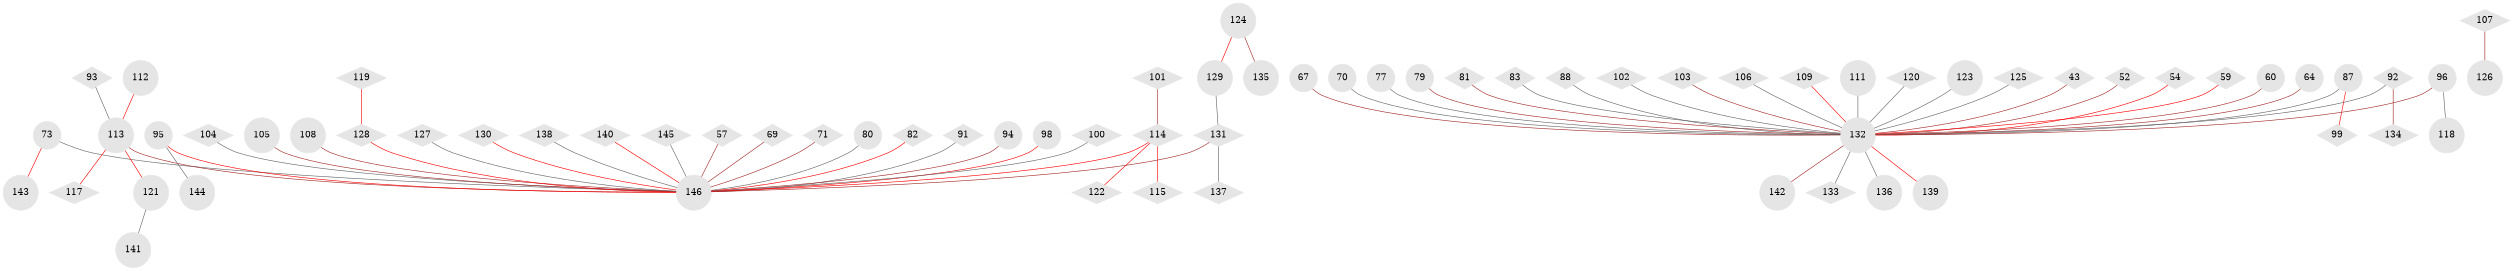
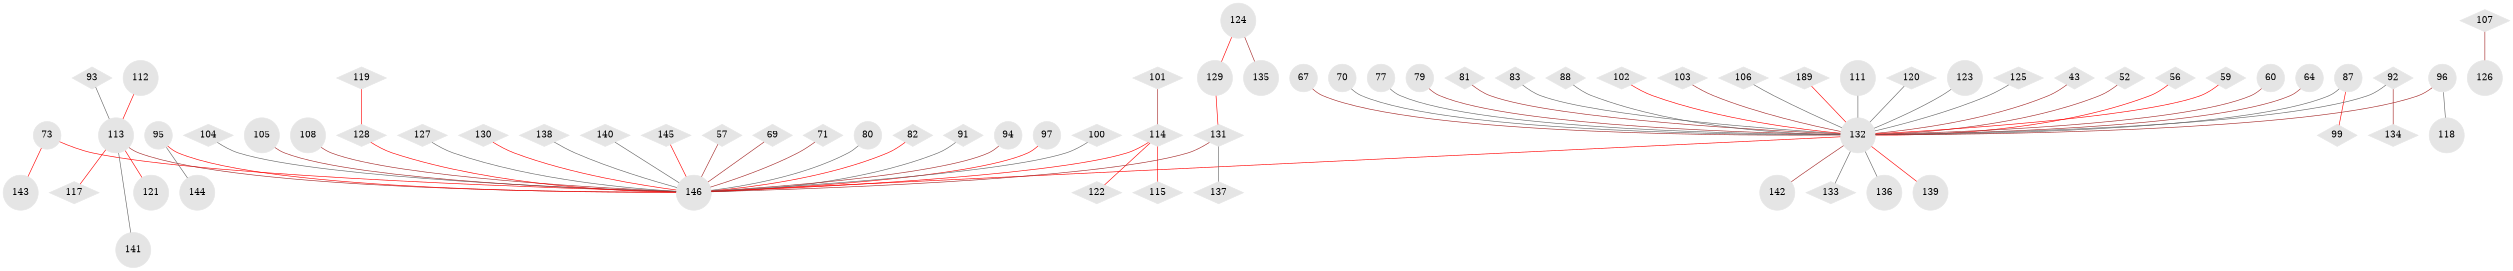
(1804, 78) -> (1804, 78)
(2175, 78) -> (2175, 78)
(1217, 110) -> (1217, 110)
(1734, 118) -> (1734, 118)
(1047, 135) -> (1047, 135)
(678, 161) -> (678, 161)
(647, 162) -> (647, 162)
none -> (1276, 164)
(366, 179) -> (366, 179)
(142, 221) -> (125, 193)
